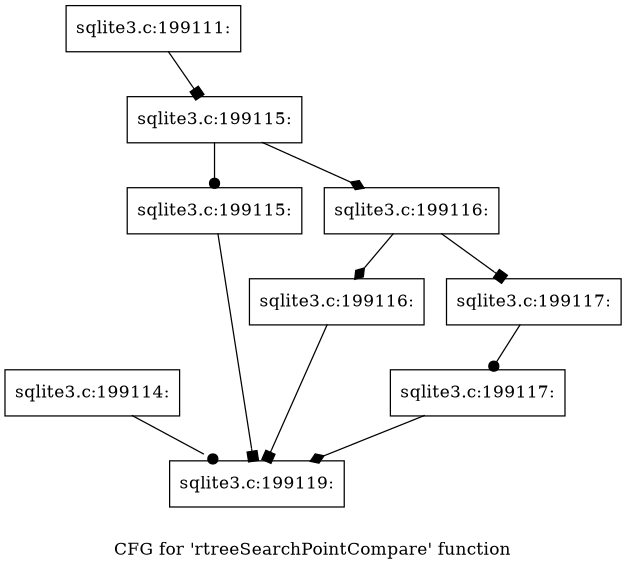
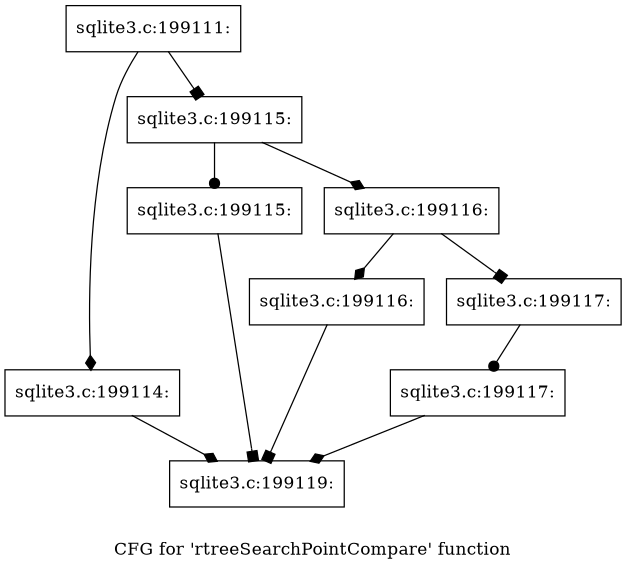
none -> (96, 200)
(168, 435) -> (168, 435)
